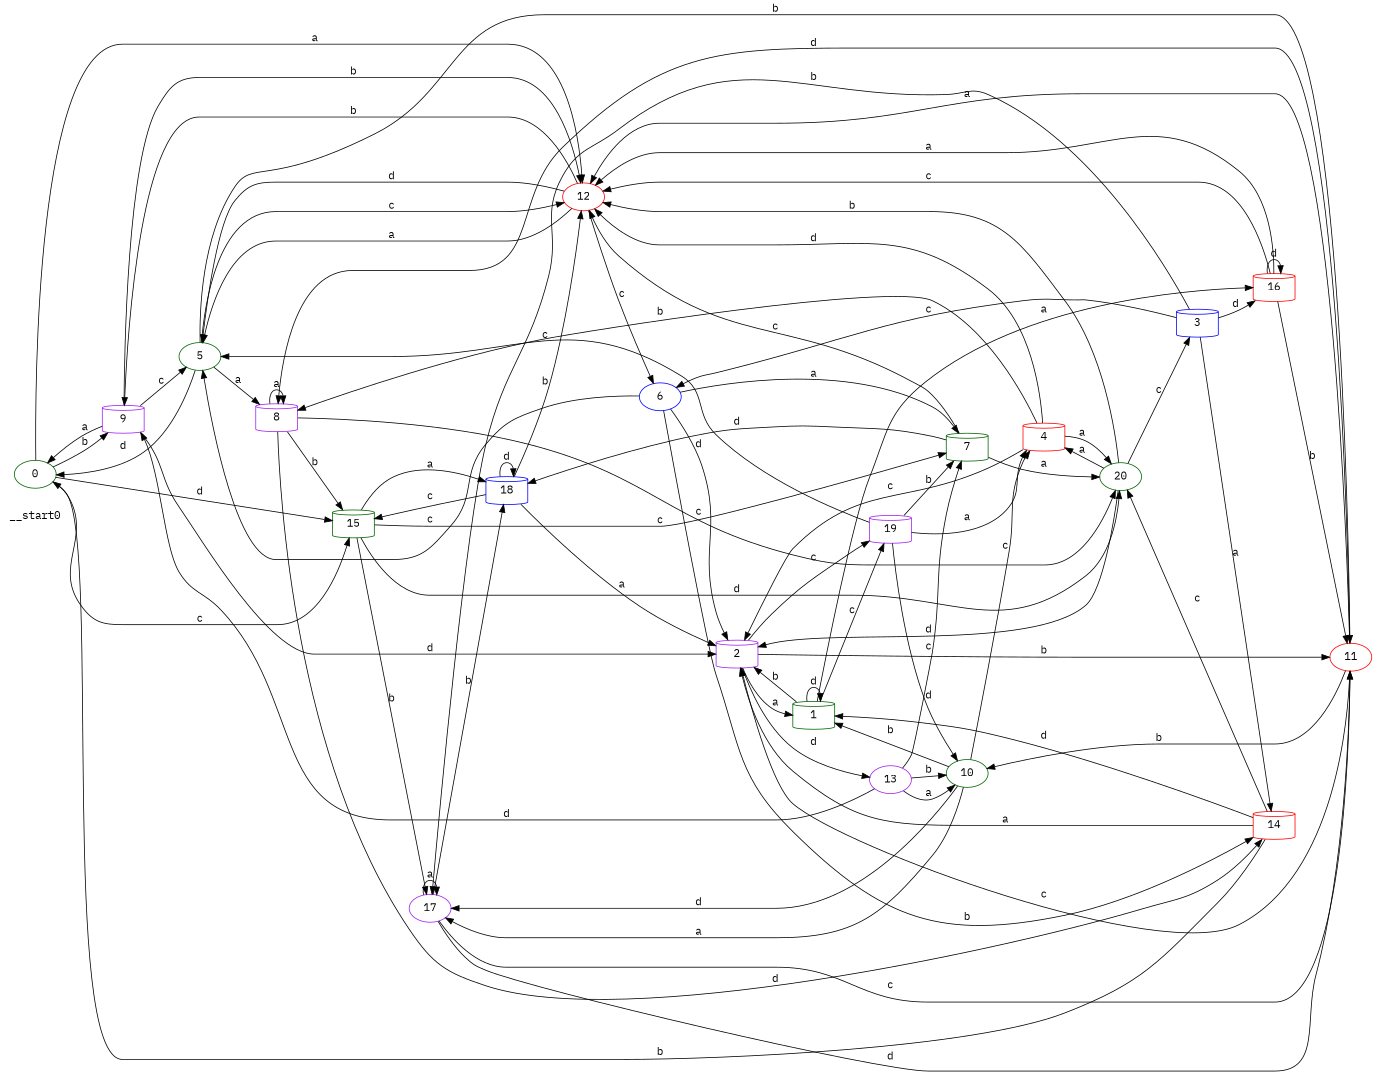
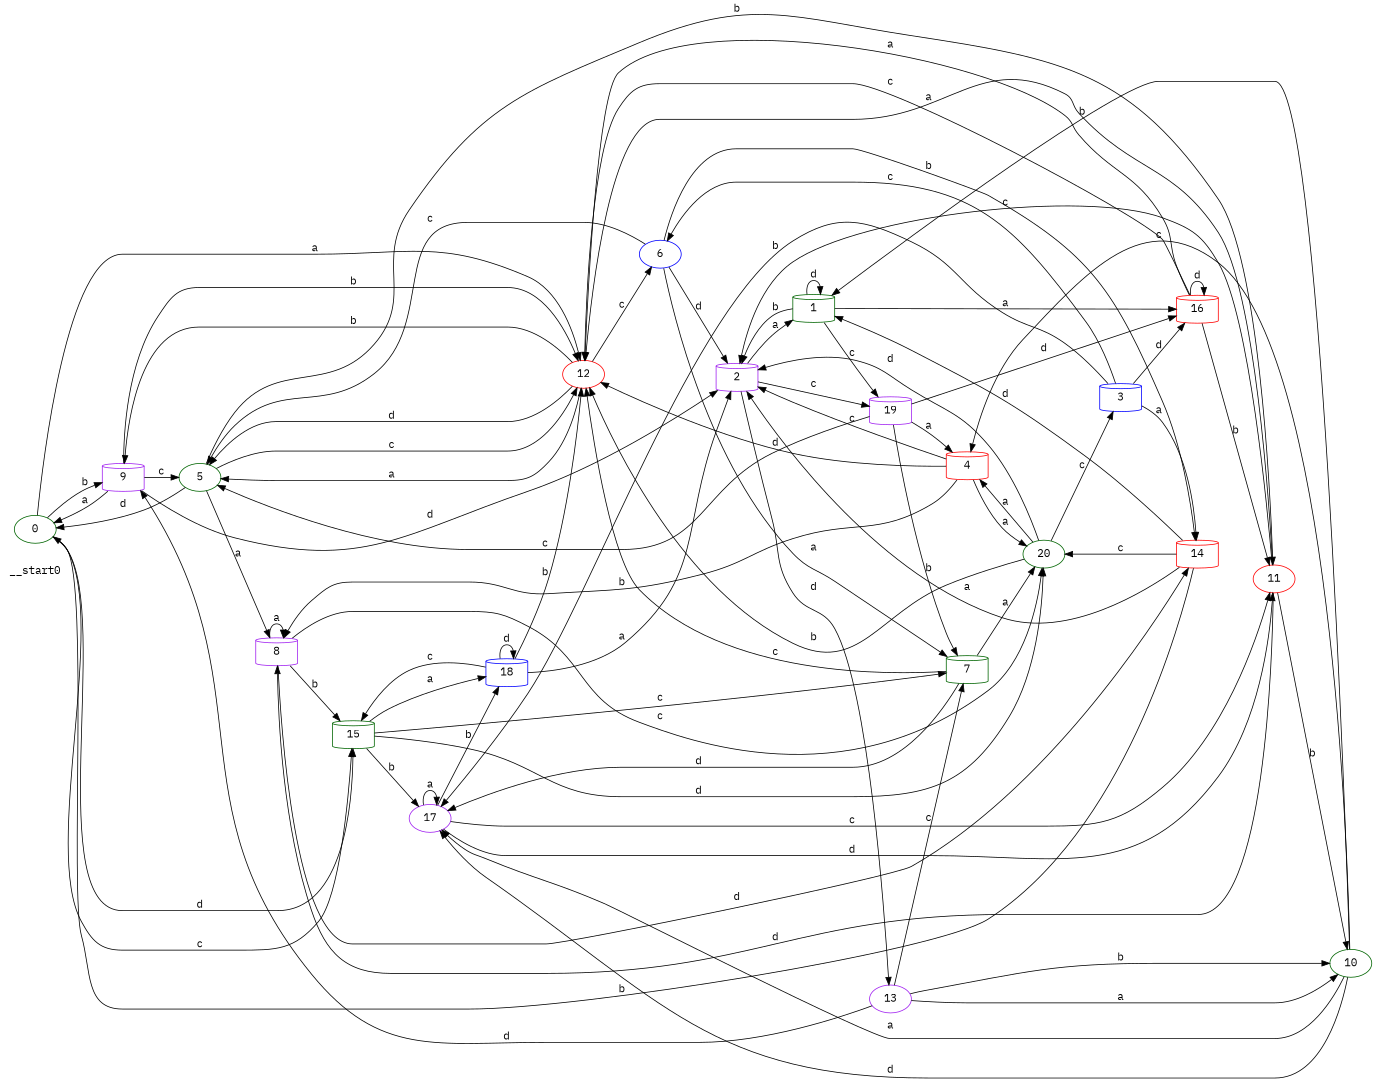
(738, 429) -> (721, 767)
(909, 647) -> (1040, 361)
(1040, 657) -> none
